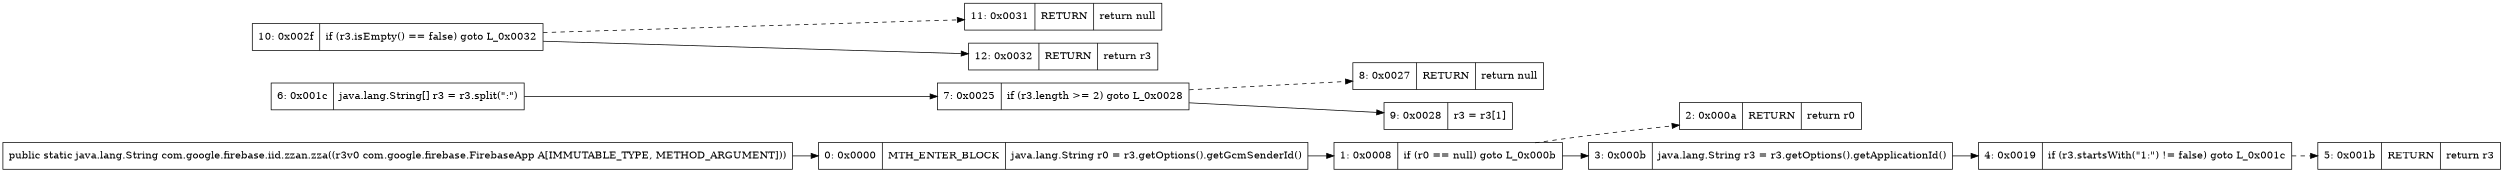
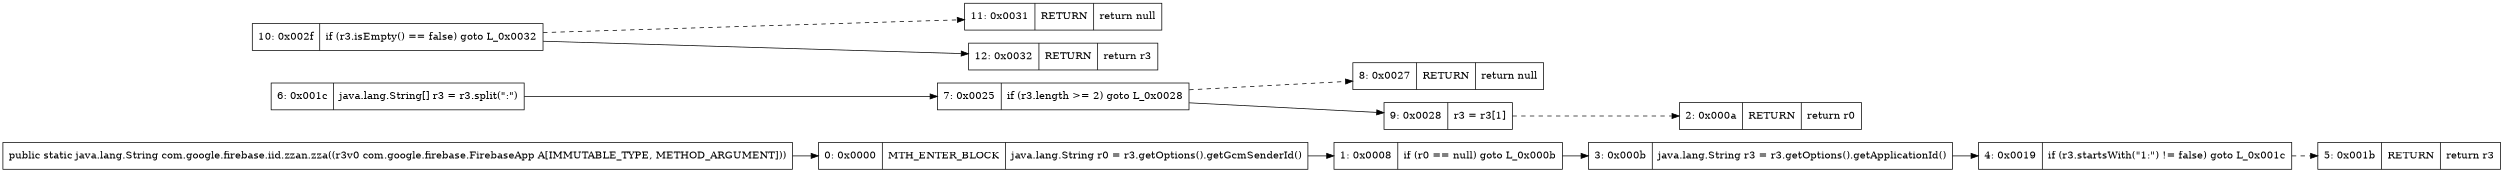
(1603, 134) -> (1592, 116)
